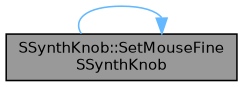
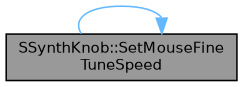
(122, 57) -> (122, 57)
